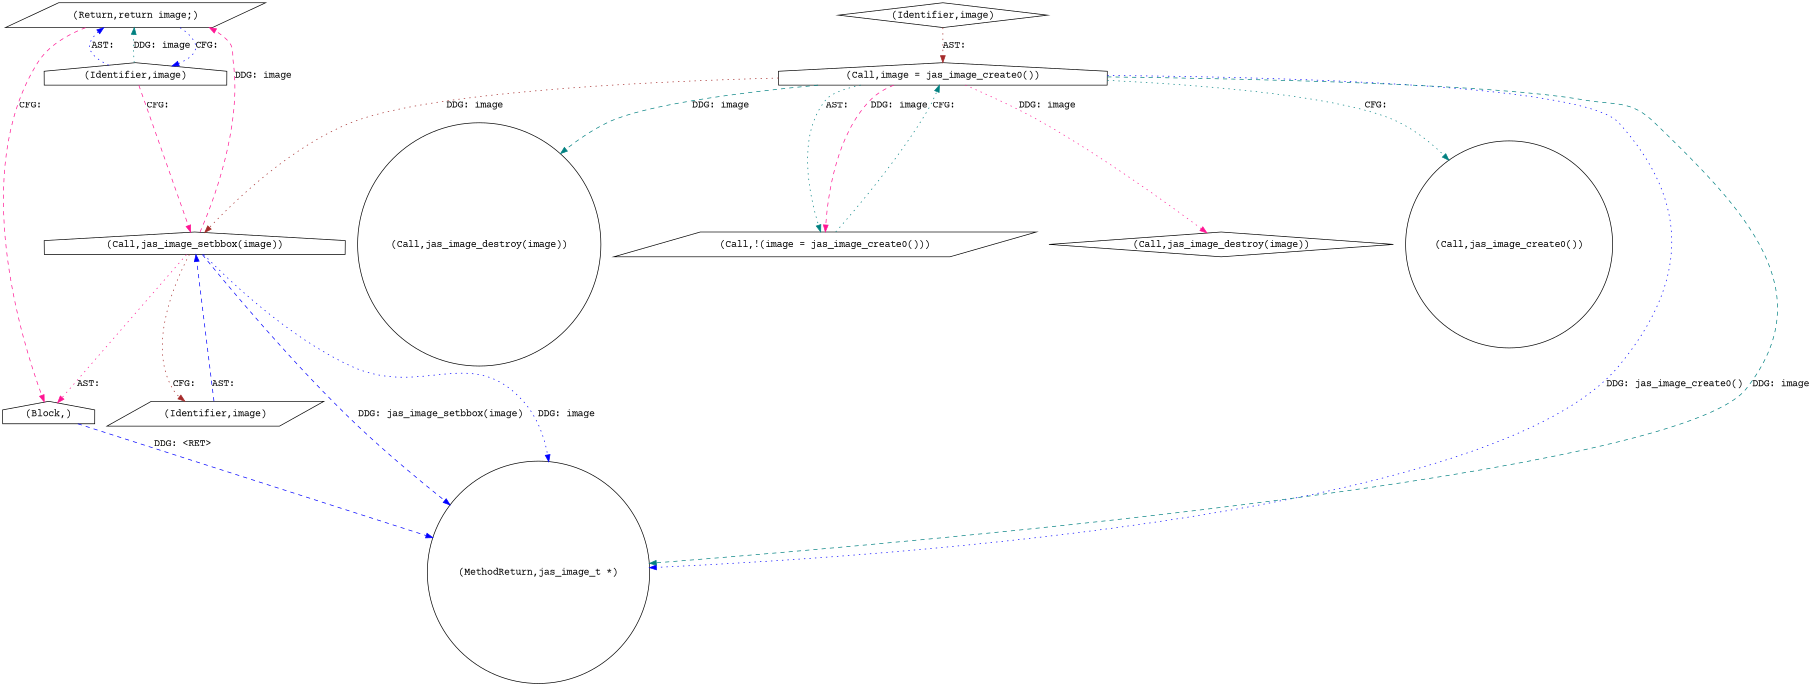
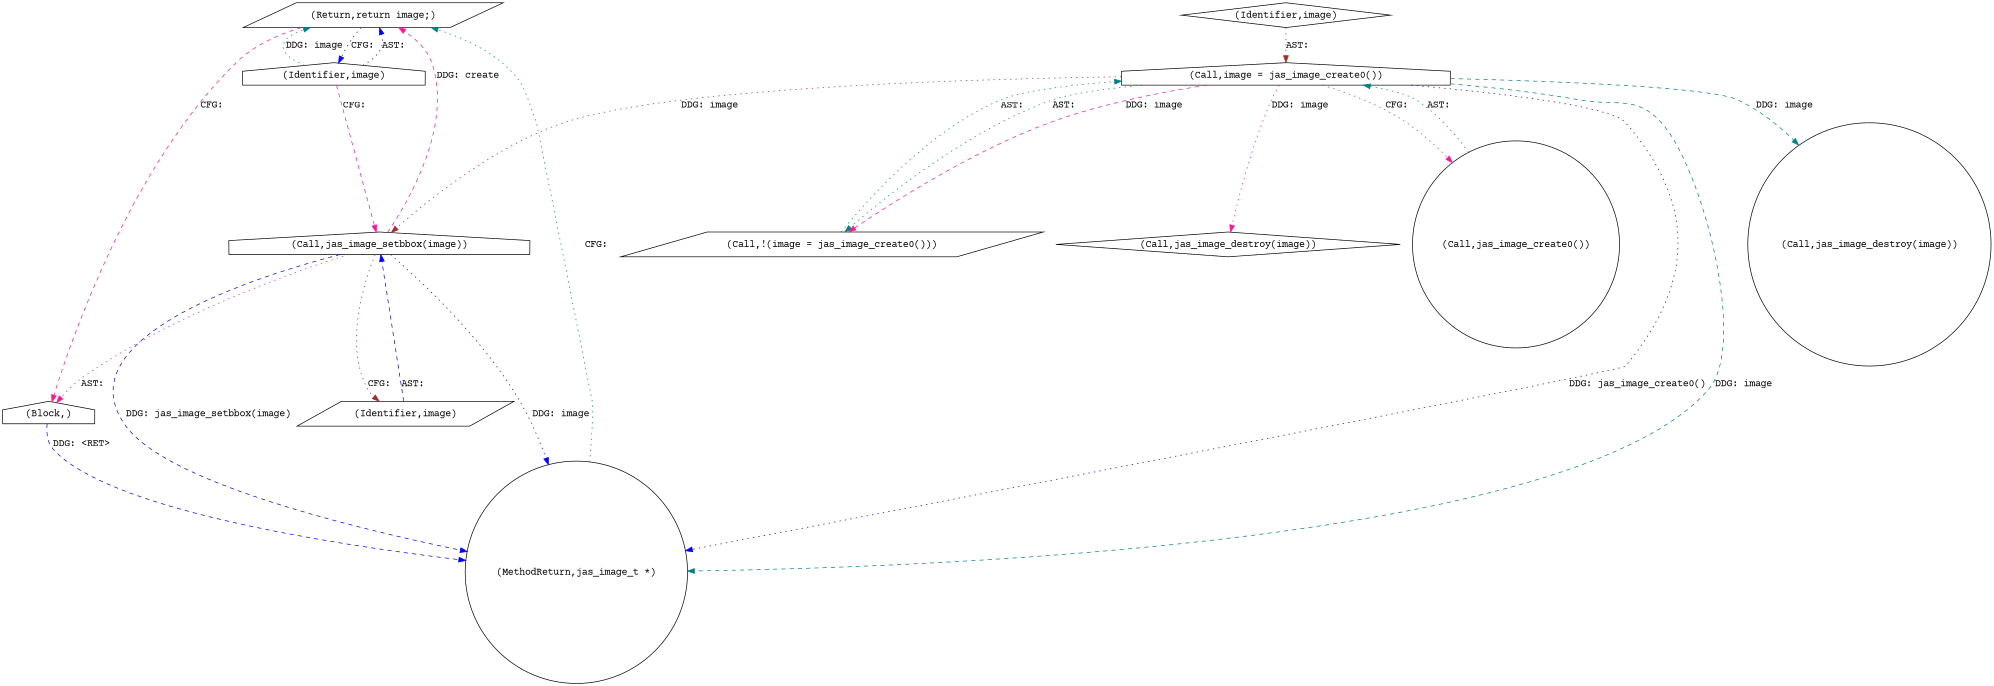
(263, 75) -> (468, 75)
(1283, 95) -> (1390, 113)
(947, 105) -> (1015, 105)
none -> (1427, 108)
none -> (556, 222)
